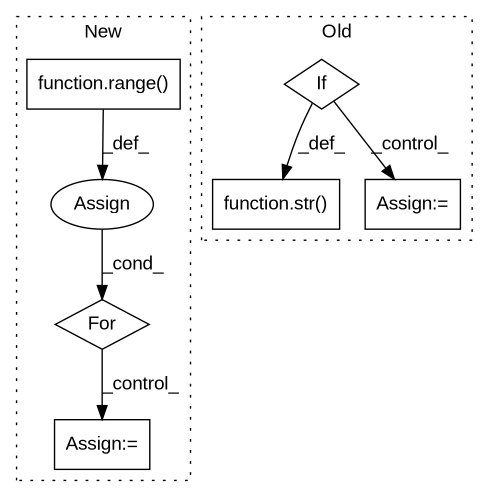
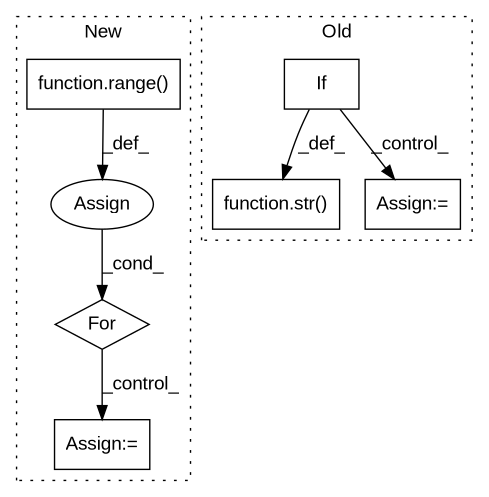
(322, 84) -> (322, 84)
